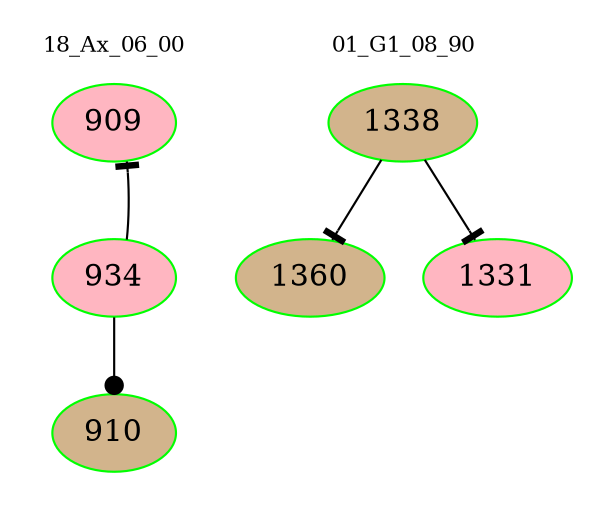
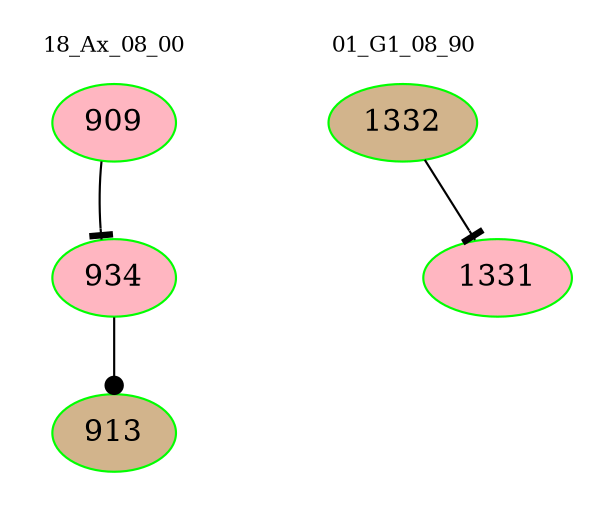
(114, 46) -> (114, 46)
(403, 123) -> (403, 123)
(129, 206) -> (100, 195)
(310, 278) -> none
(114, 433) -> (114, 433)
